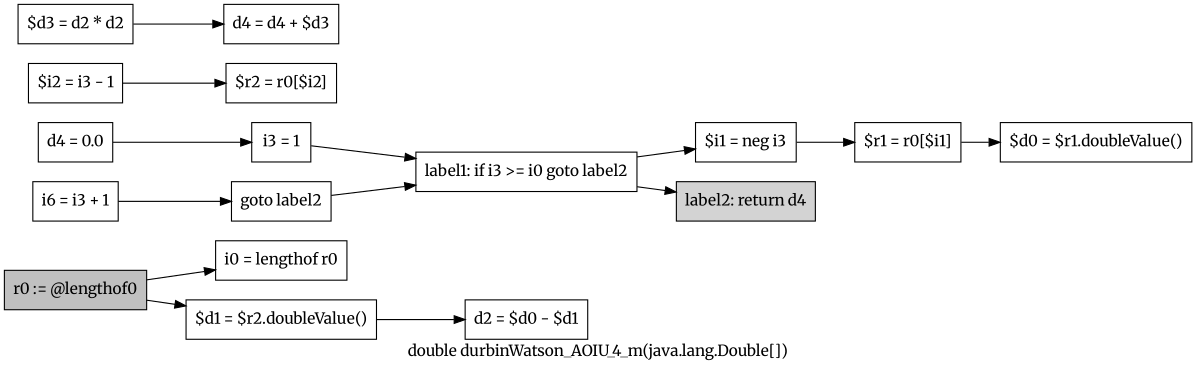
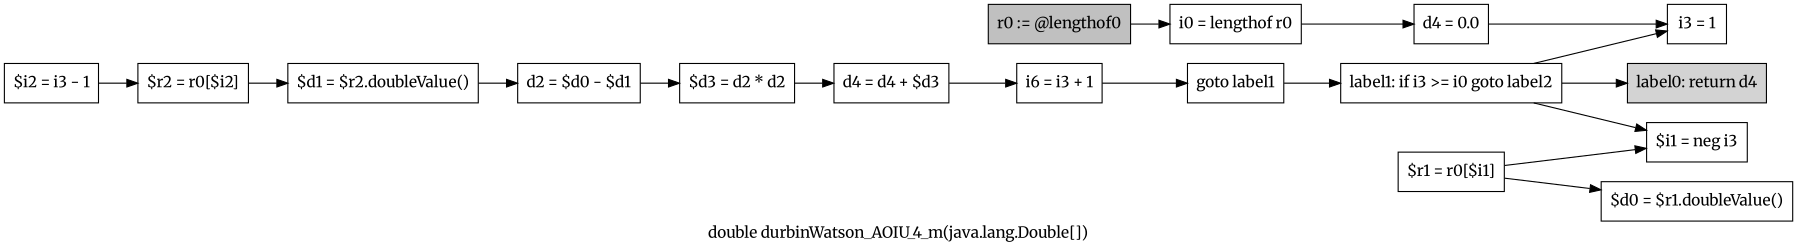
none -> (1352, 24)
none -> (654, 83)
none -> (977, 83)
(820, 142) -> (1570, 158)
(358, 151) -> (1595, 49)
(281, 201) -> (1236, 83)
(746, 201) -> (1697, 83)
(161, 302) -> (263, 83)
